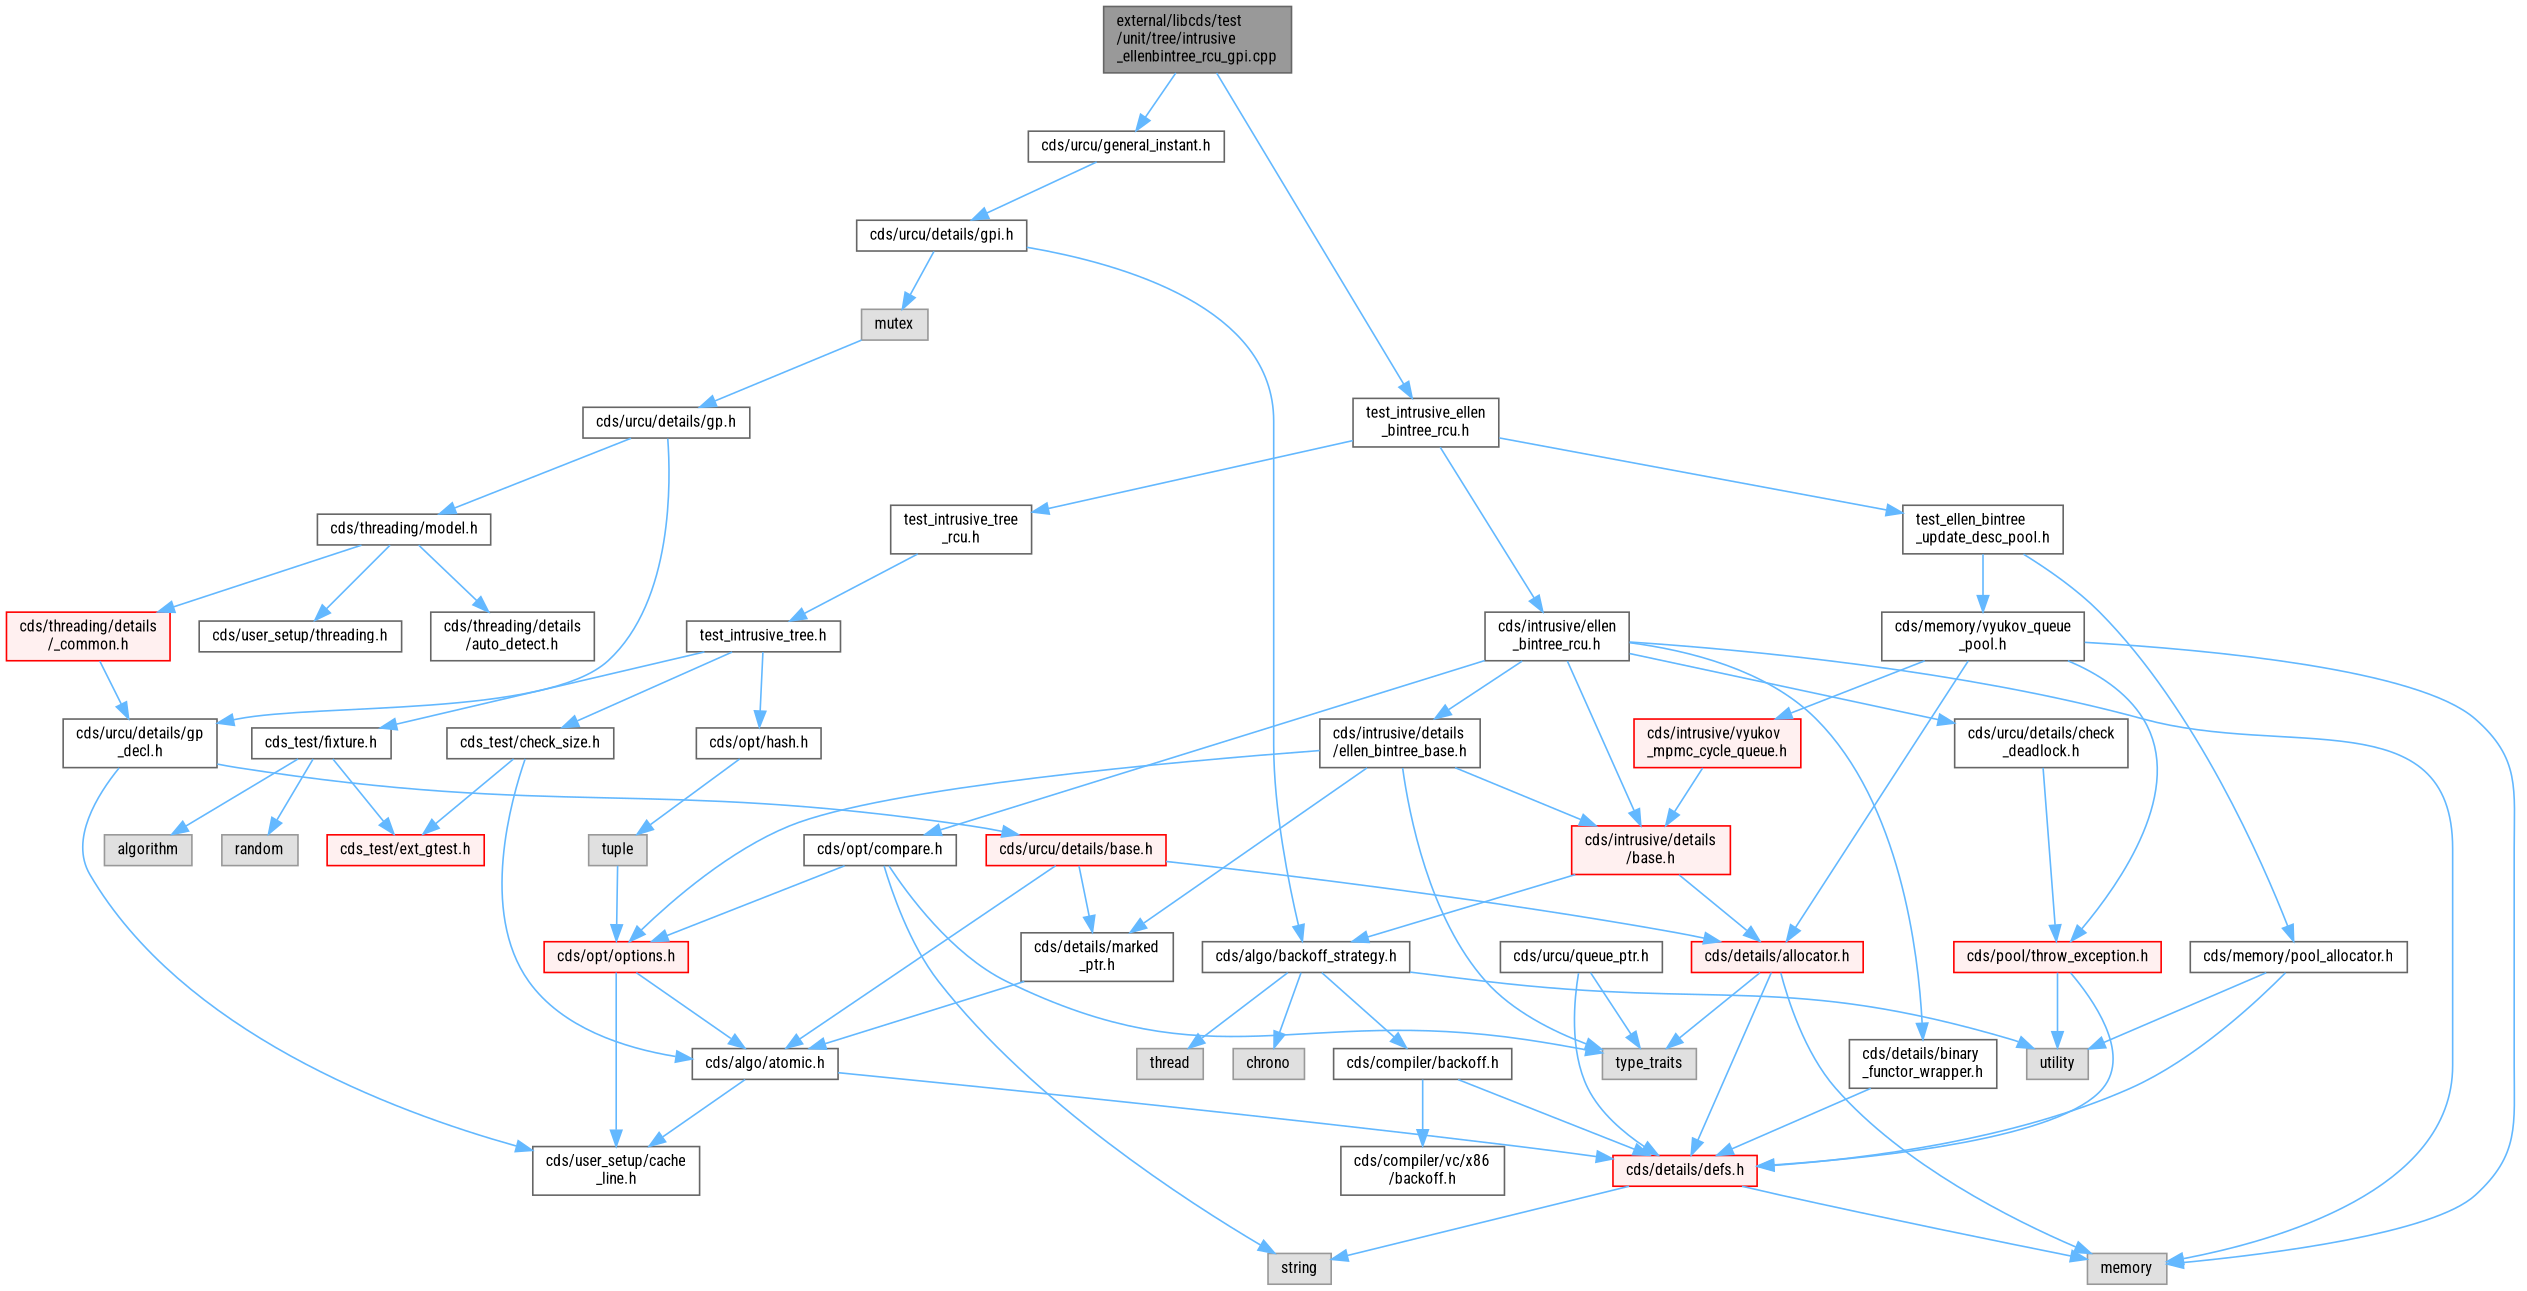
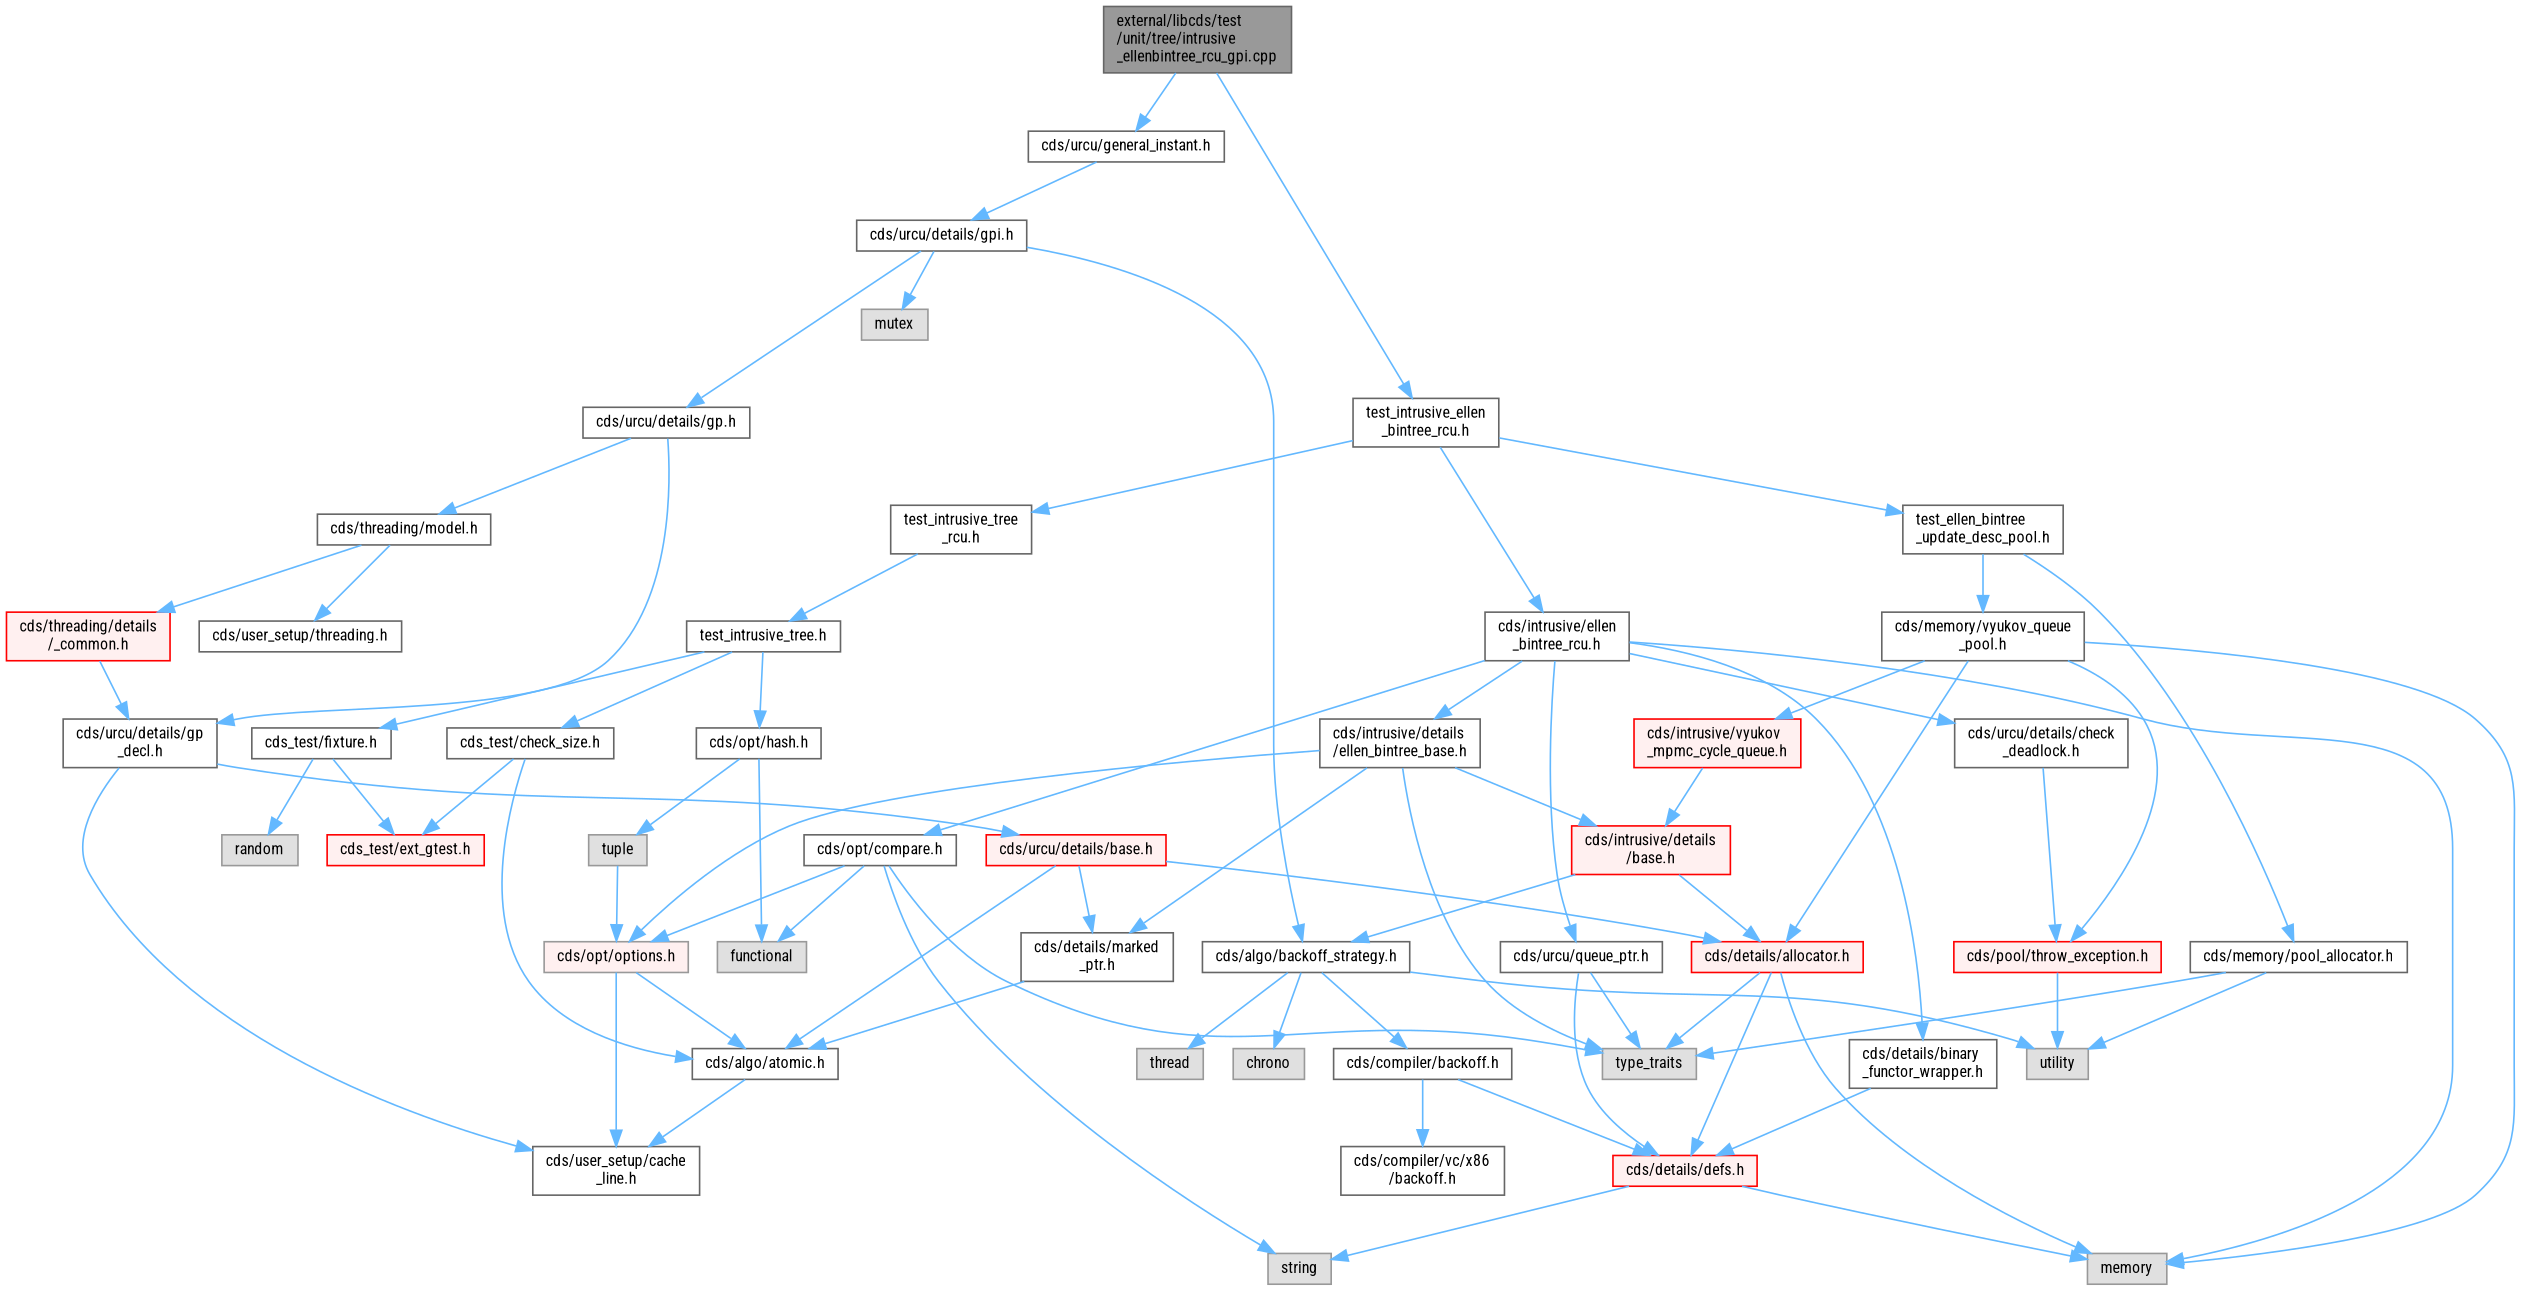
(788, 371) -> (811, 324)
(513, 636) -> none
(1601, 736) -> (1551, 794)
(148, 850) -> none
(616, 957) -> (616, 957)
none -> (762, 957)
(2103, 1088) -> none
(2116, 1094) -> (1970, 1015)
(1217, 1112) -> none
